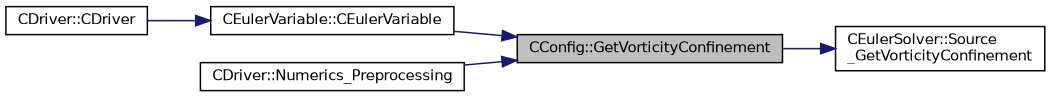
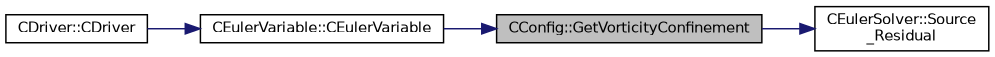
(940, 49) -> (902, 29)
(332, 77) -> none
